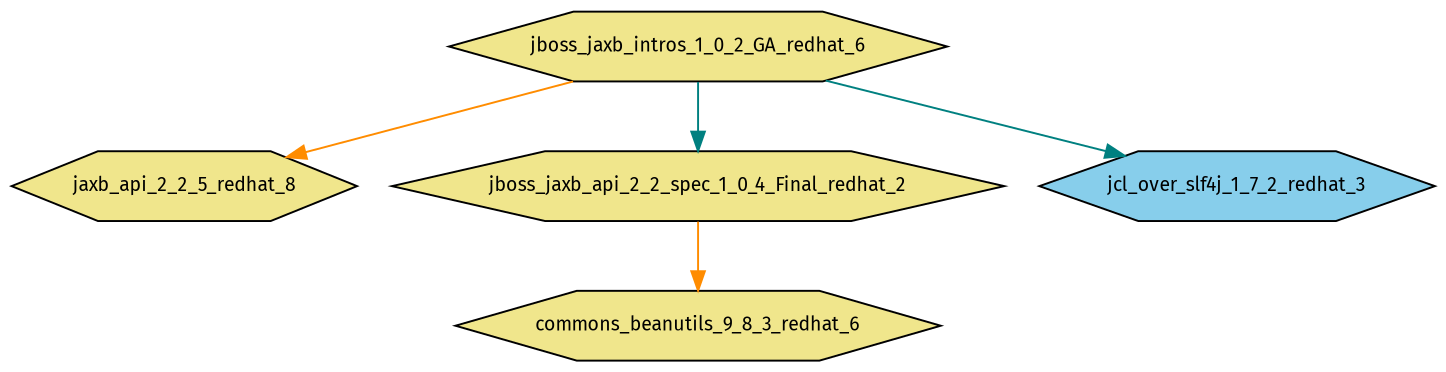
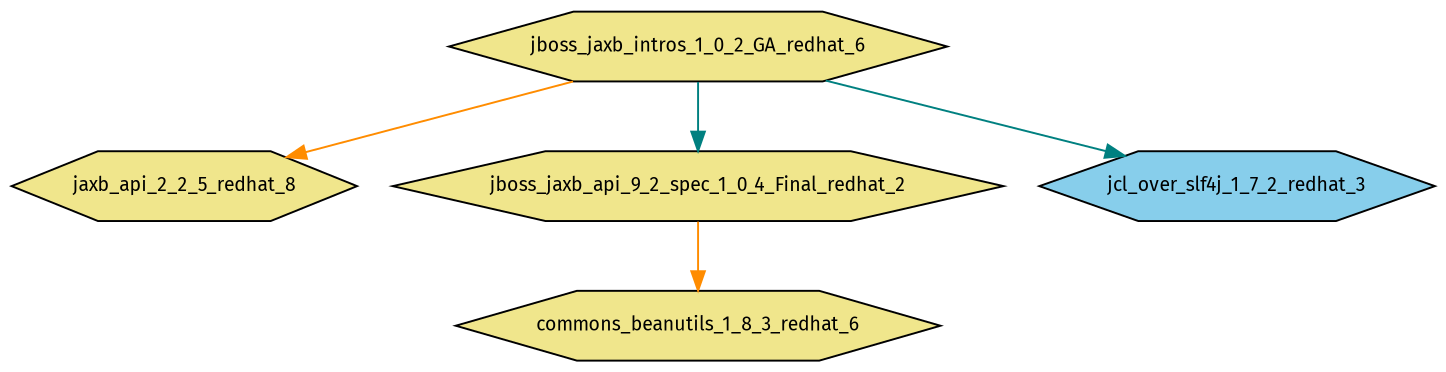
(698, 186) -> (698, 186)
(698, 326) -> (698, 326)
